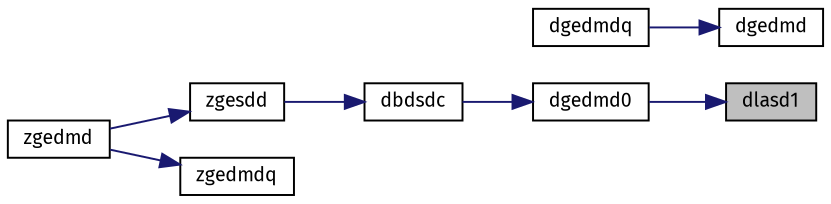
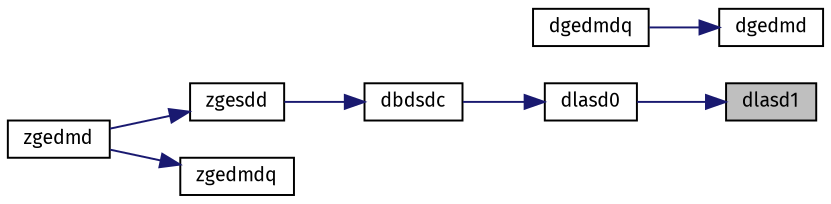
(591, 102) -> (591, 102)
